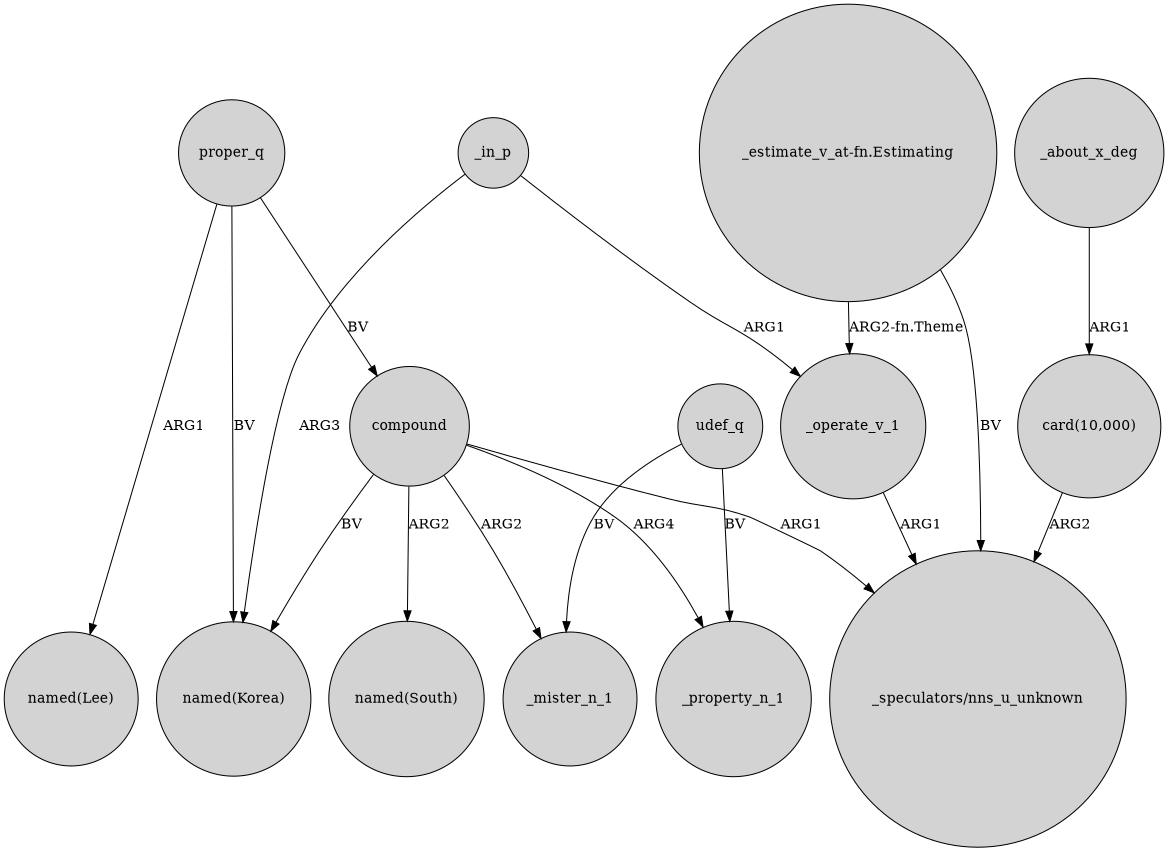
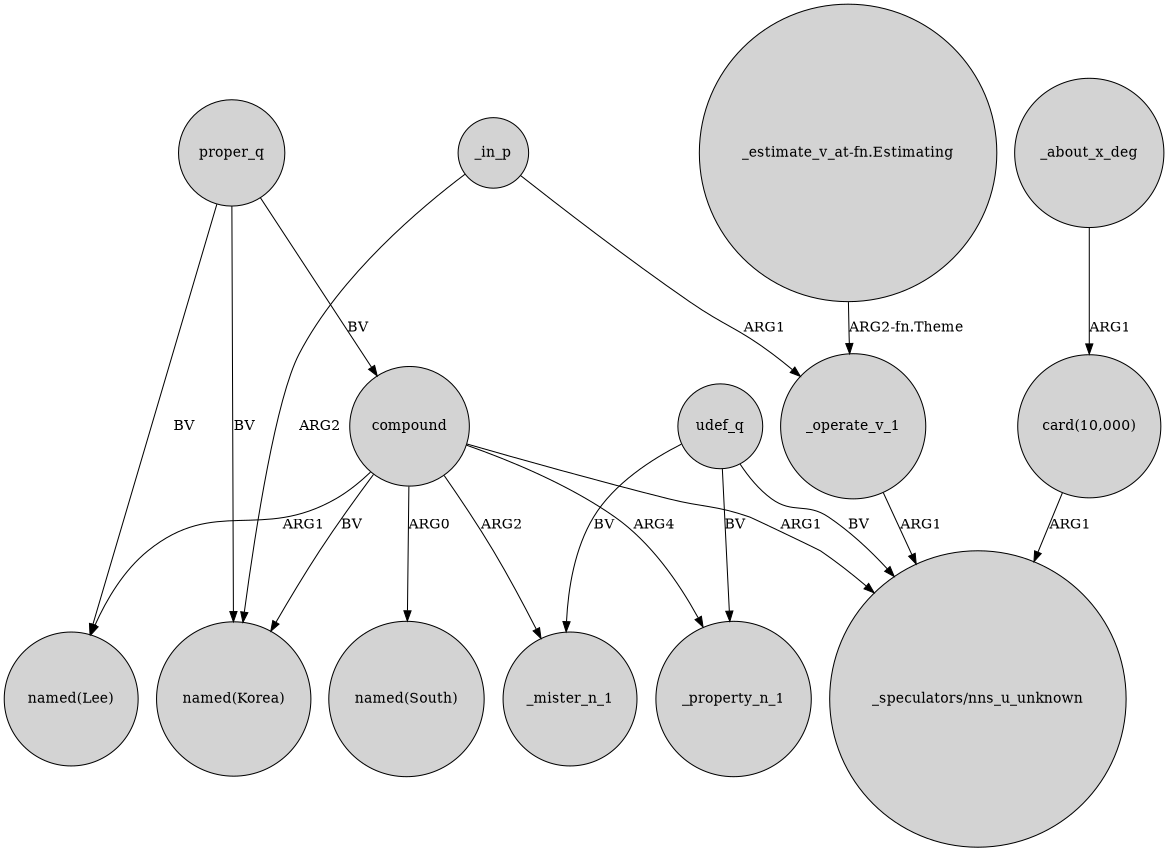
(976, 402) -> (815, 511)
(184, 426) -> (184, 426)
(320, 426) -> (320, 426)
none -> (216, 522)
(429, 525) -> (429, 525)
(1070, 525) -> (1070, 525)
